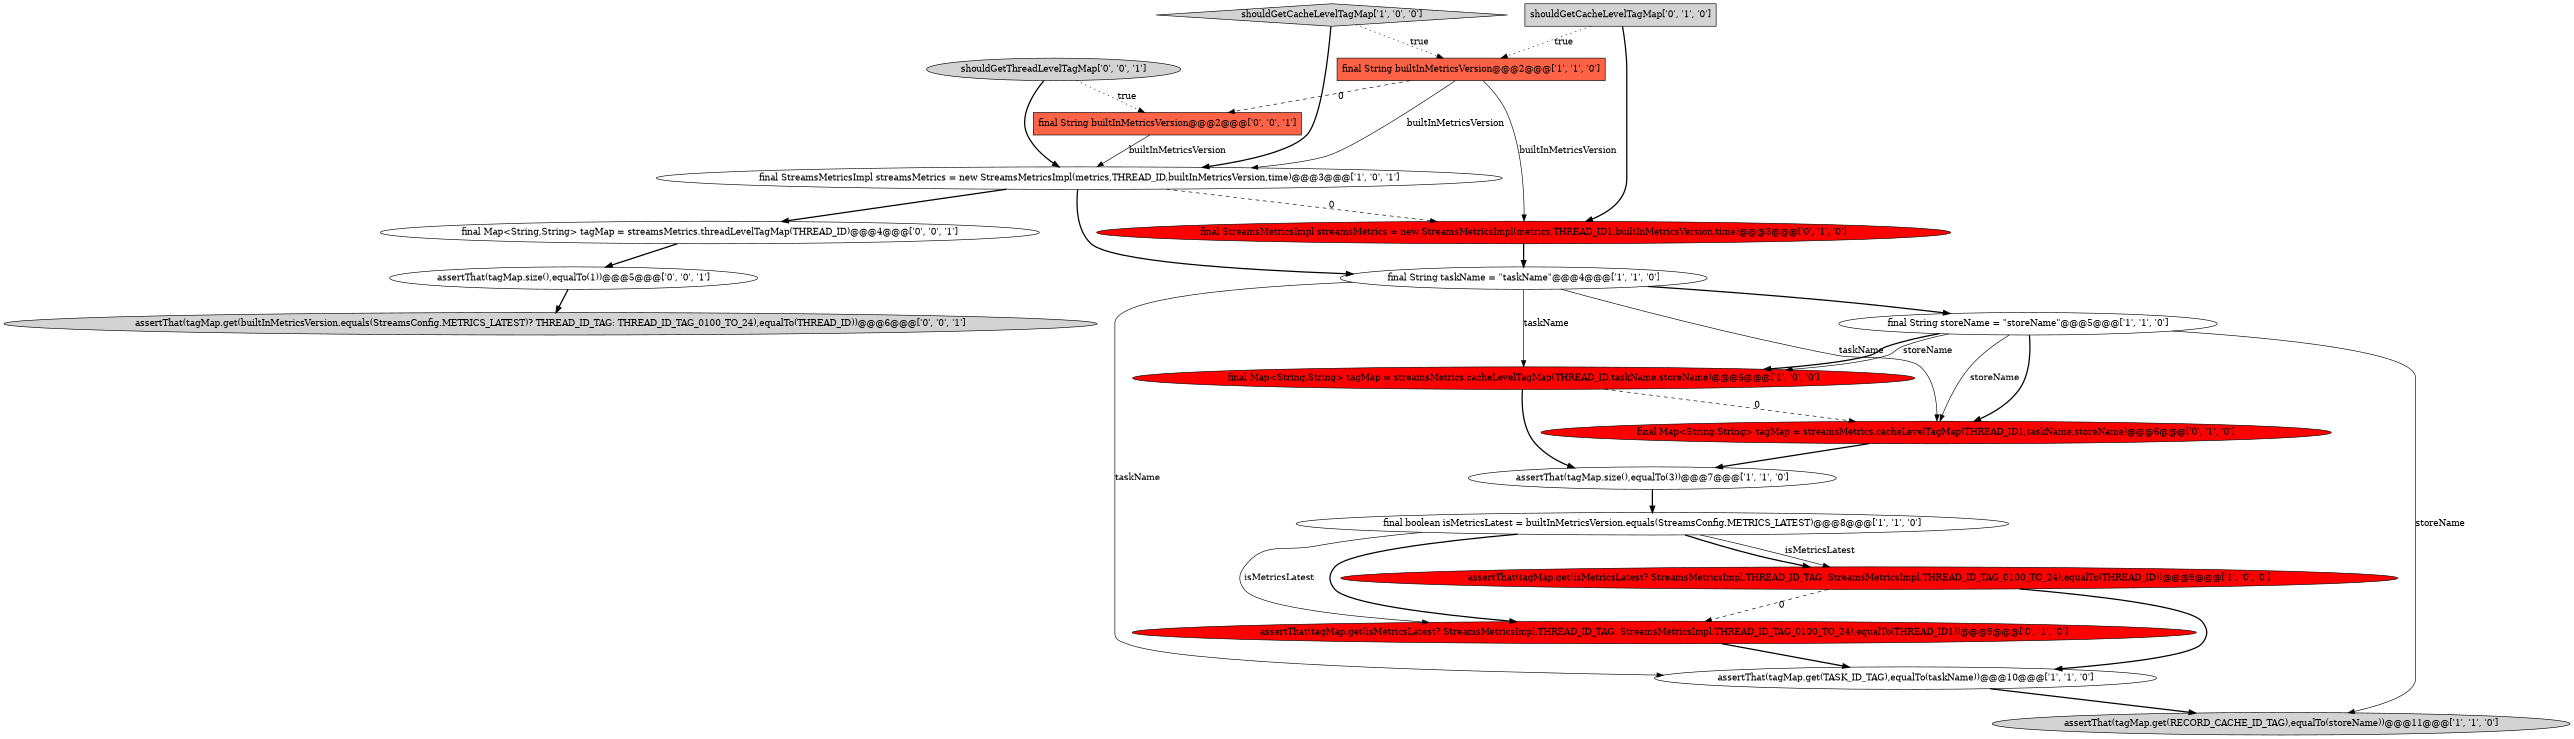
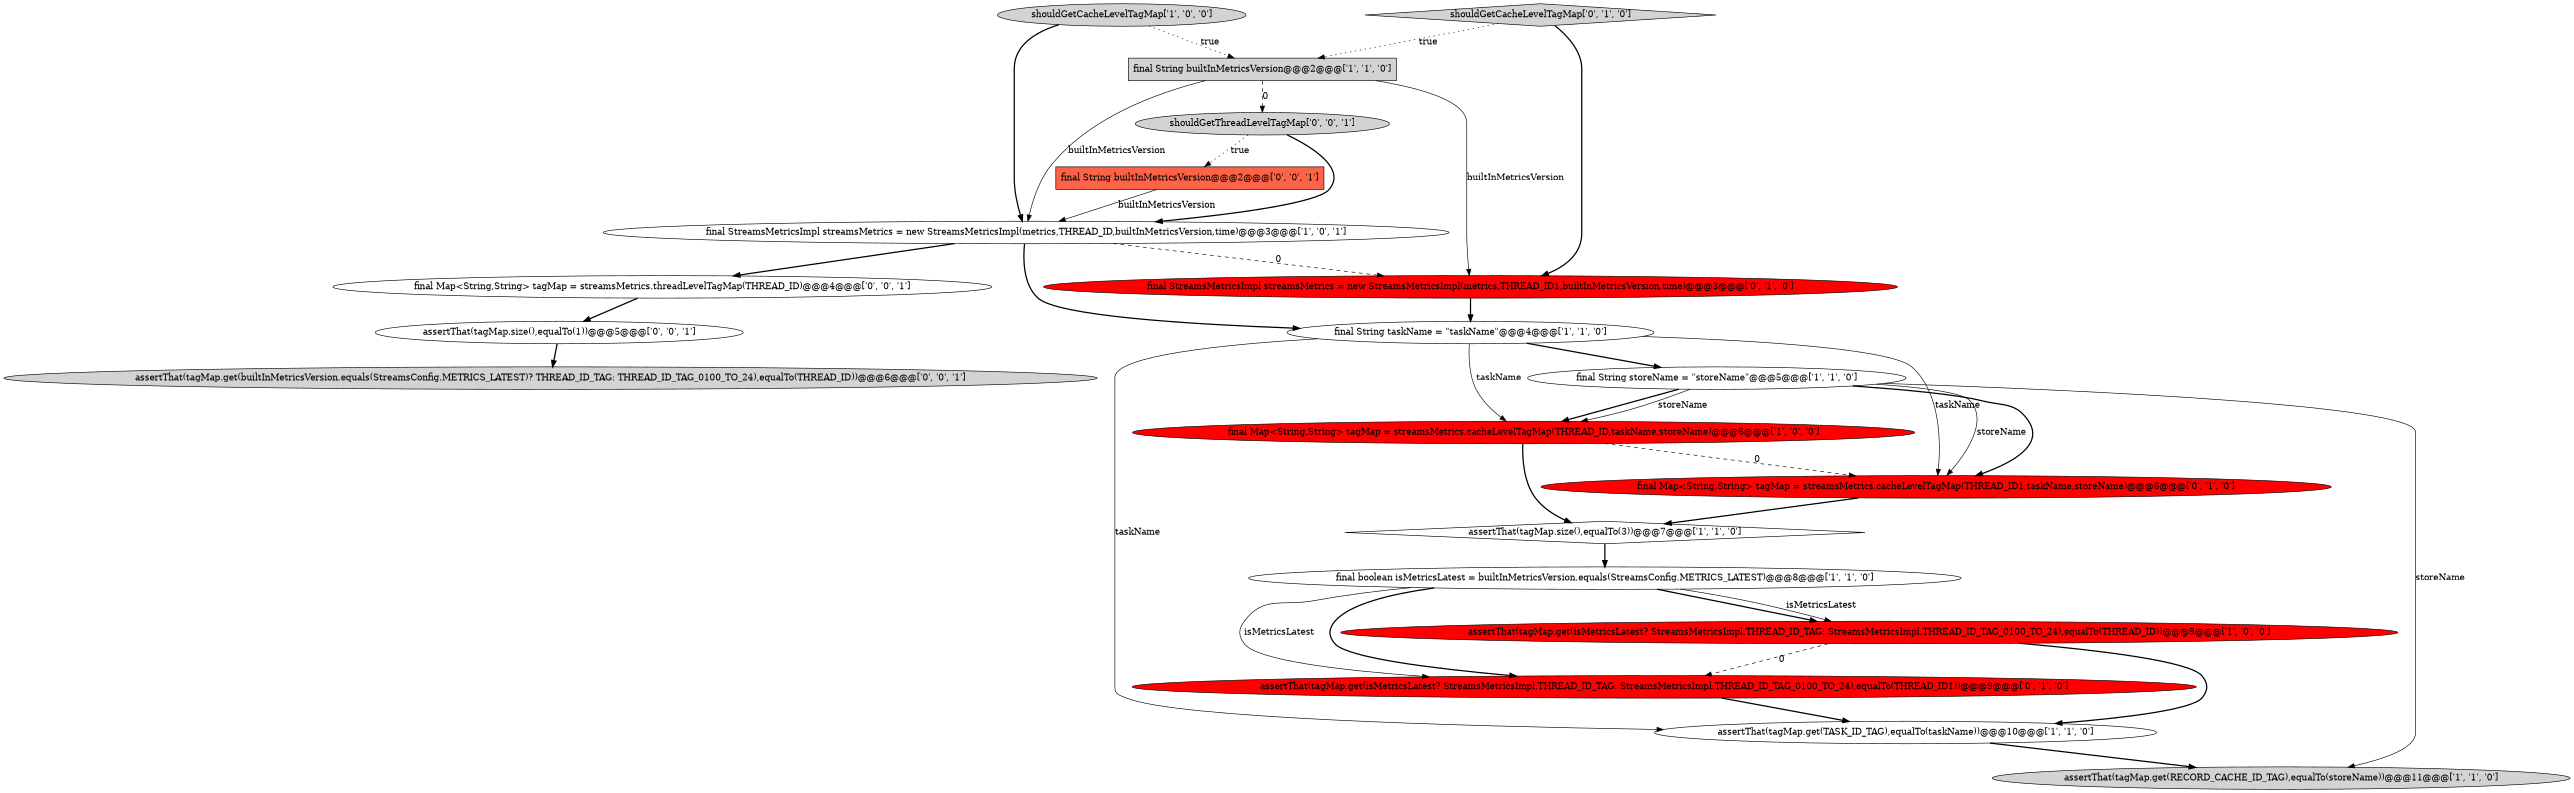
(1332, 15) -> (1122, 15)
(1620, 15) -> (1540, 15)
(1471, 69) -> (1262, 69)
(1327, 95) -> (1262, 93)
(1652, 478) -> (1605, 532)
